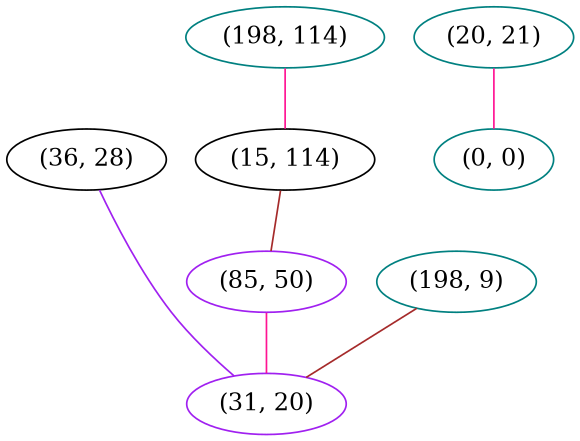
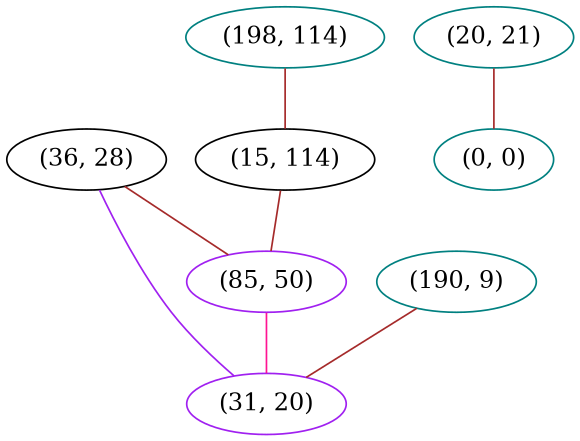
(285, 99) -> (285, 99)
(494, 99) -> (494, 99)
none -> (177, 221)
(457, 282) -> (457, 282)
